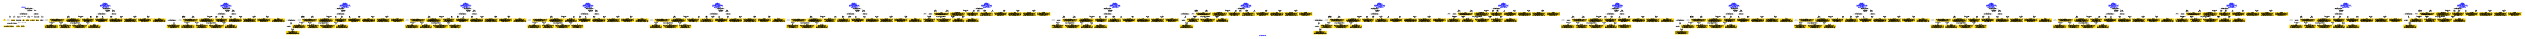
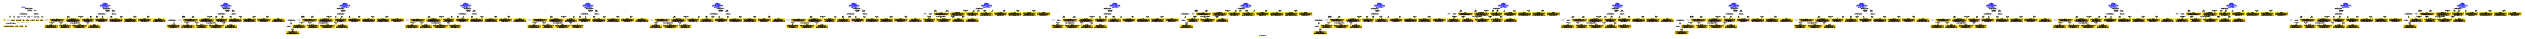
(19, 20) -> (19, 20)
(42, 20) -> (42, 20)
none -> (26, 26)
